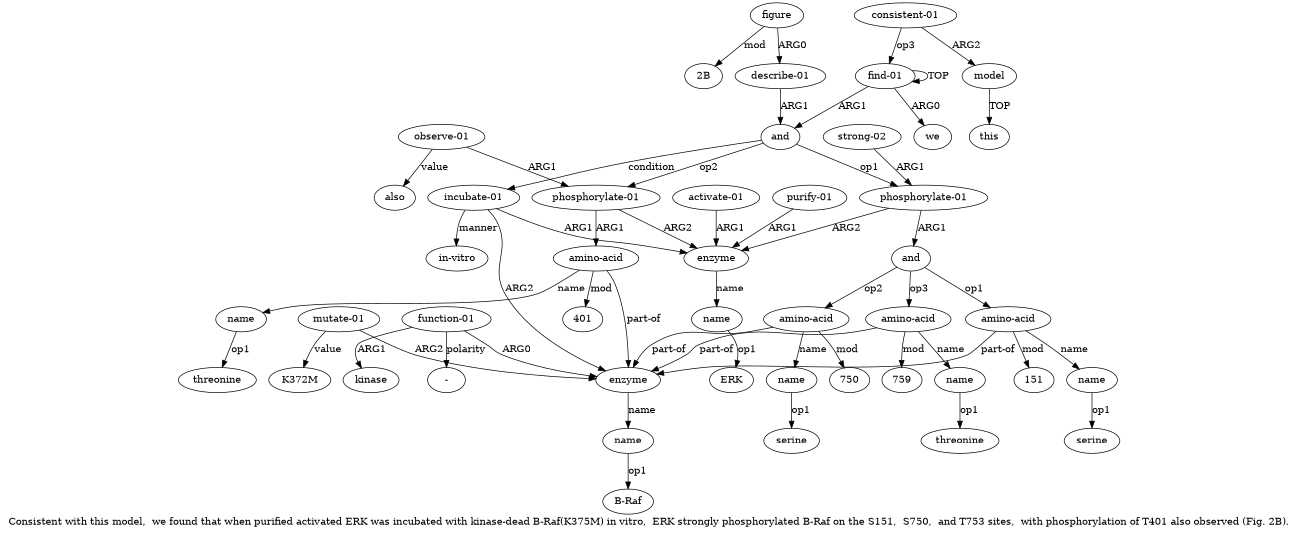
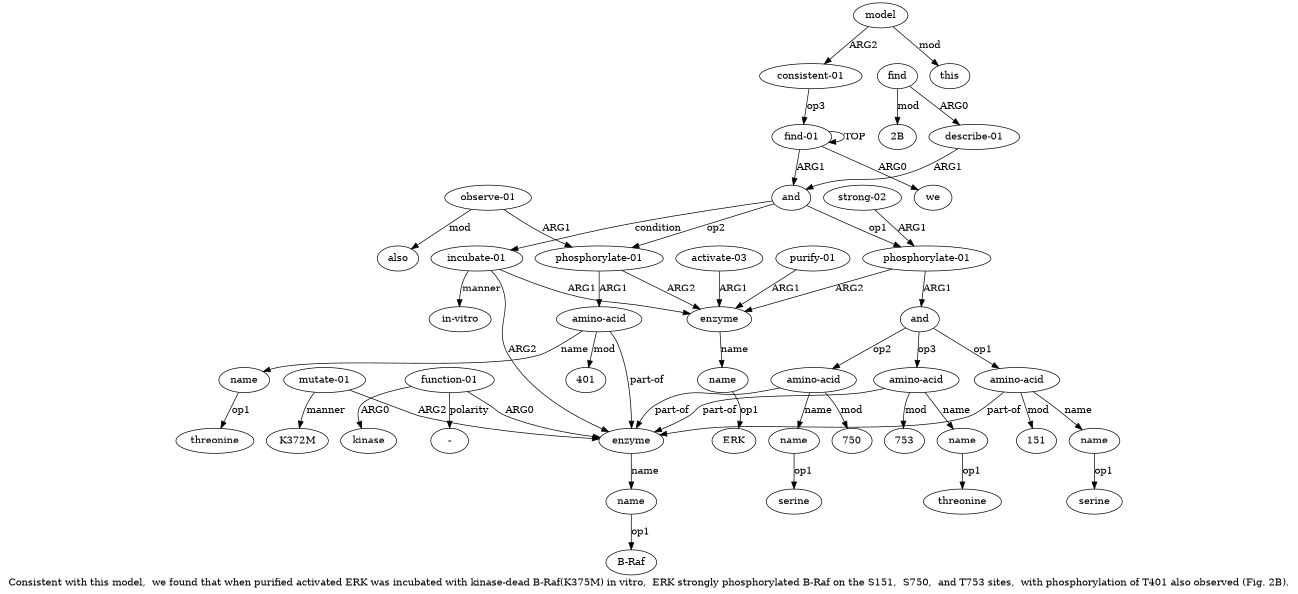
(777, 15) -> (897, 76)
(945, 44) -> (849, 43)
(1000, 107) -> (930, 46)
(435, 167) -> (460, 228)
(716, 198) -> (719, 258)
(328, 350) -> (326, 410)
(372, 350) -> (375, 410)
(902, 380) -> (904, 441)
